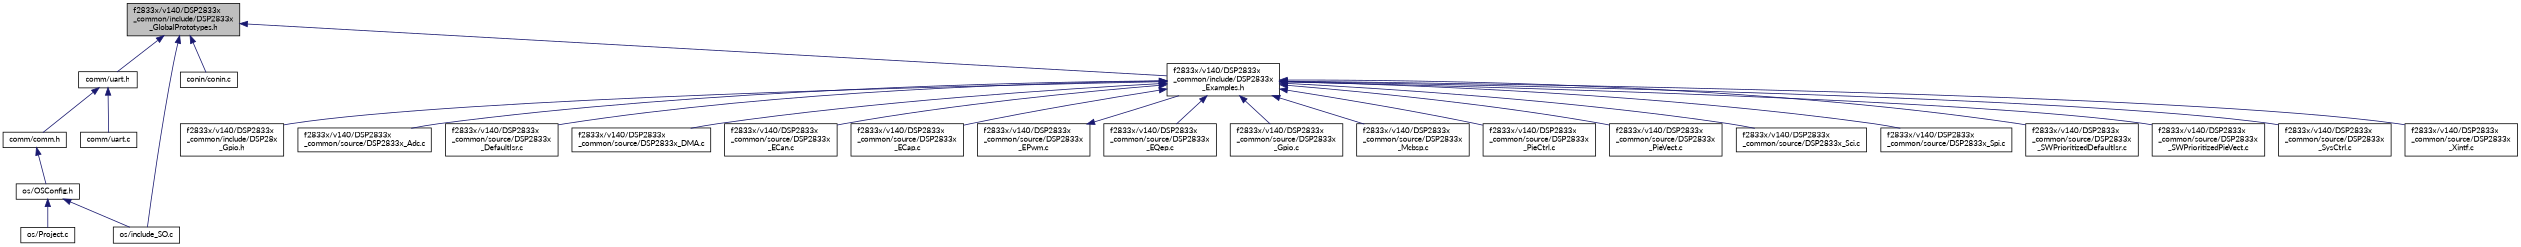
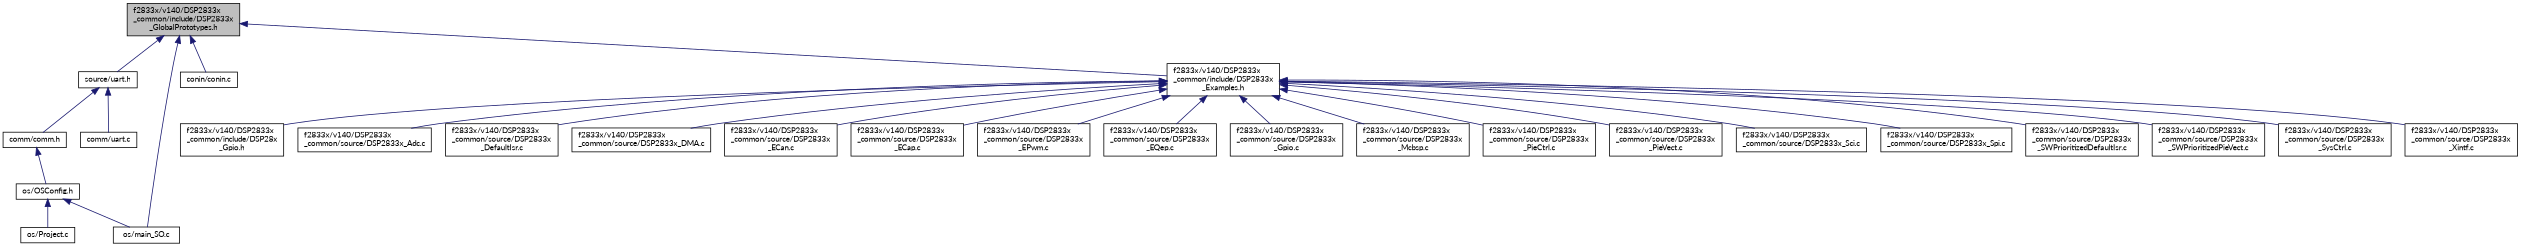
(108, 80) -> (108, 80)
(1137, 109) -> (1120, 111)
(146, 235) -> (146, 235)
